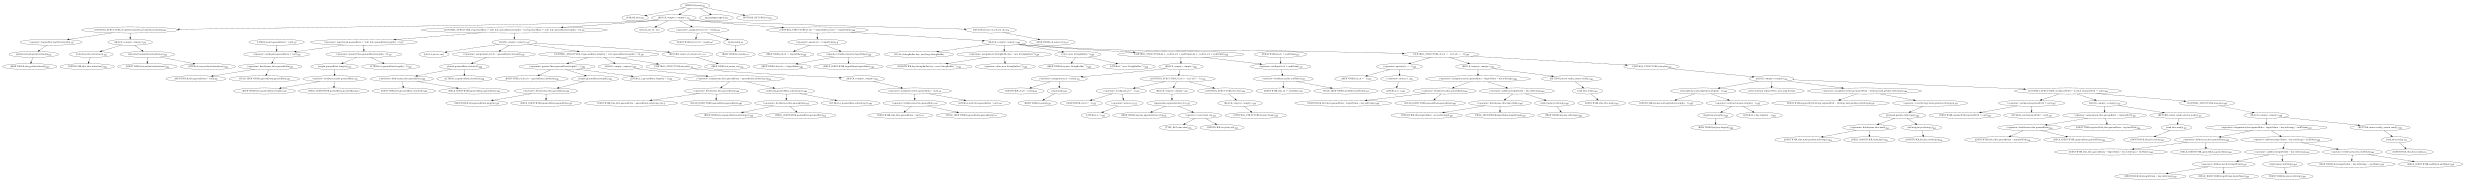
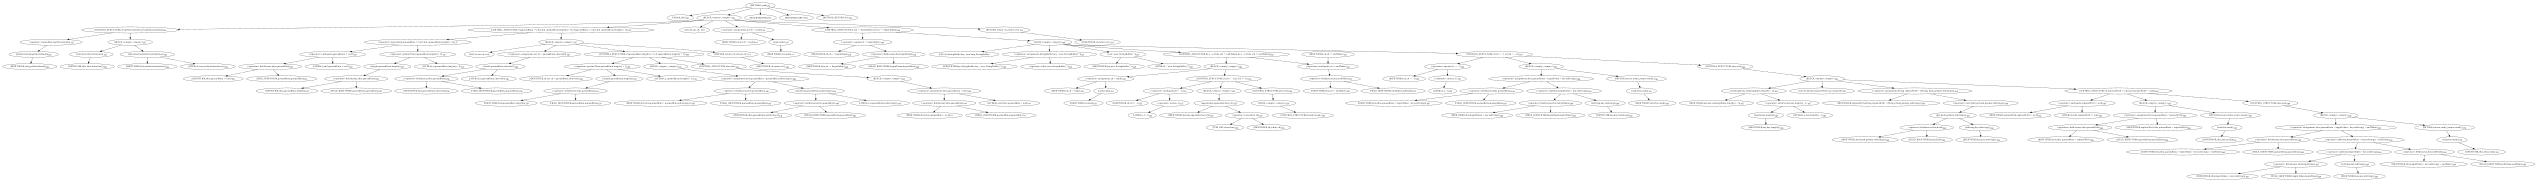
none -> (760, 18)
(277, 47) -> (333, 60)
